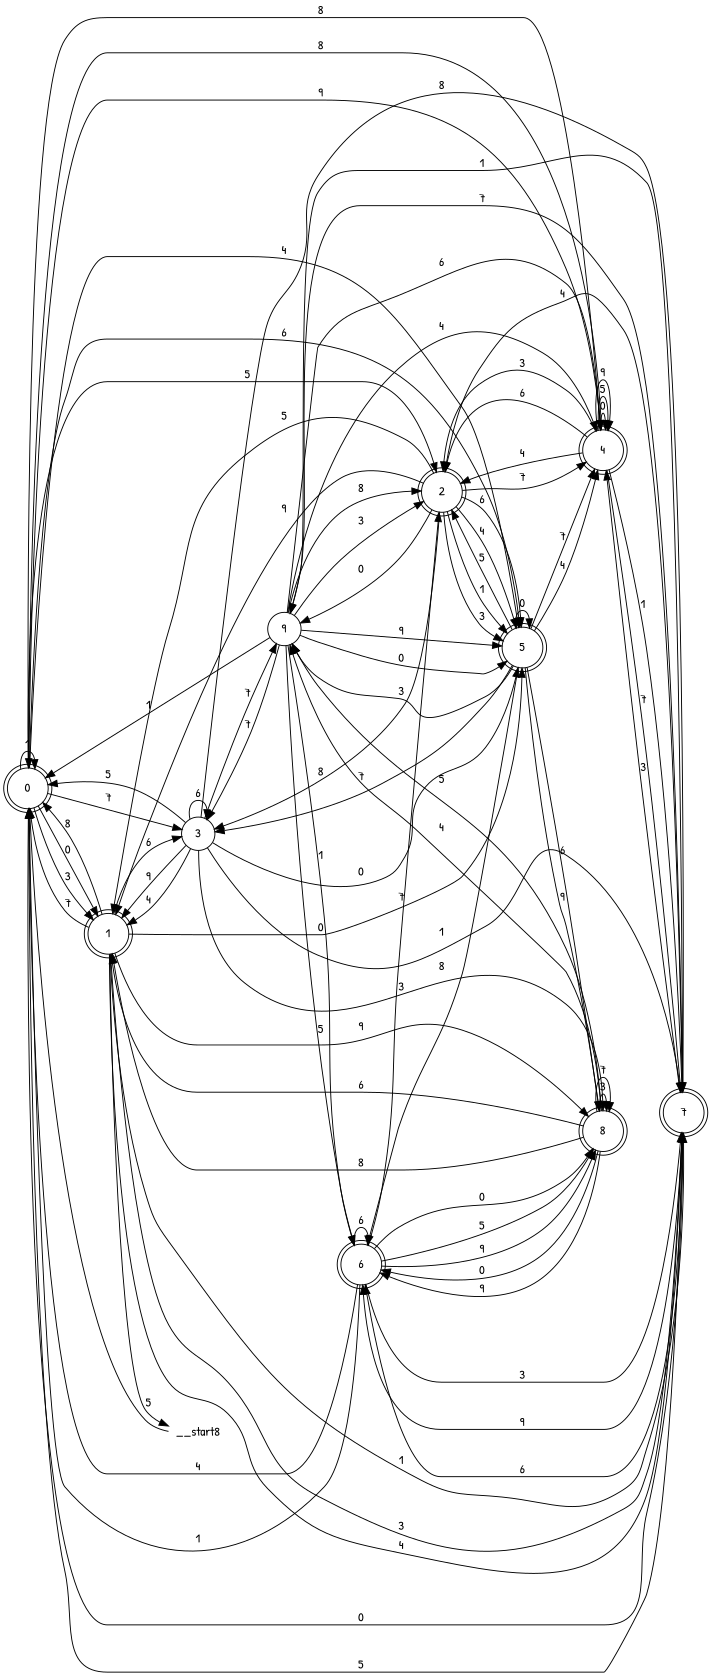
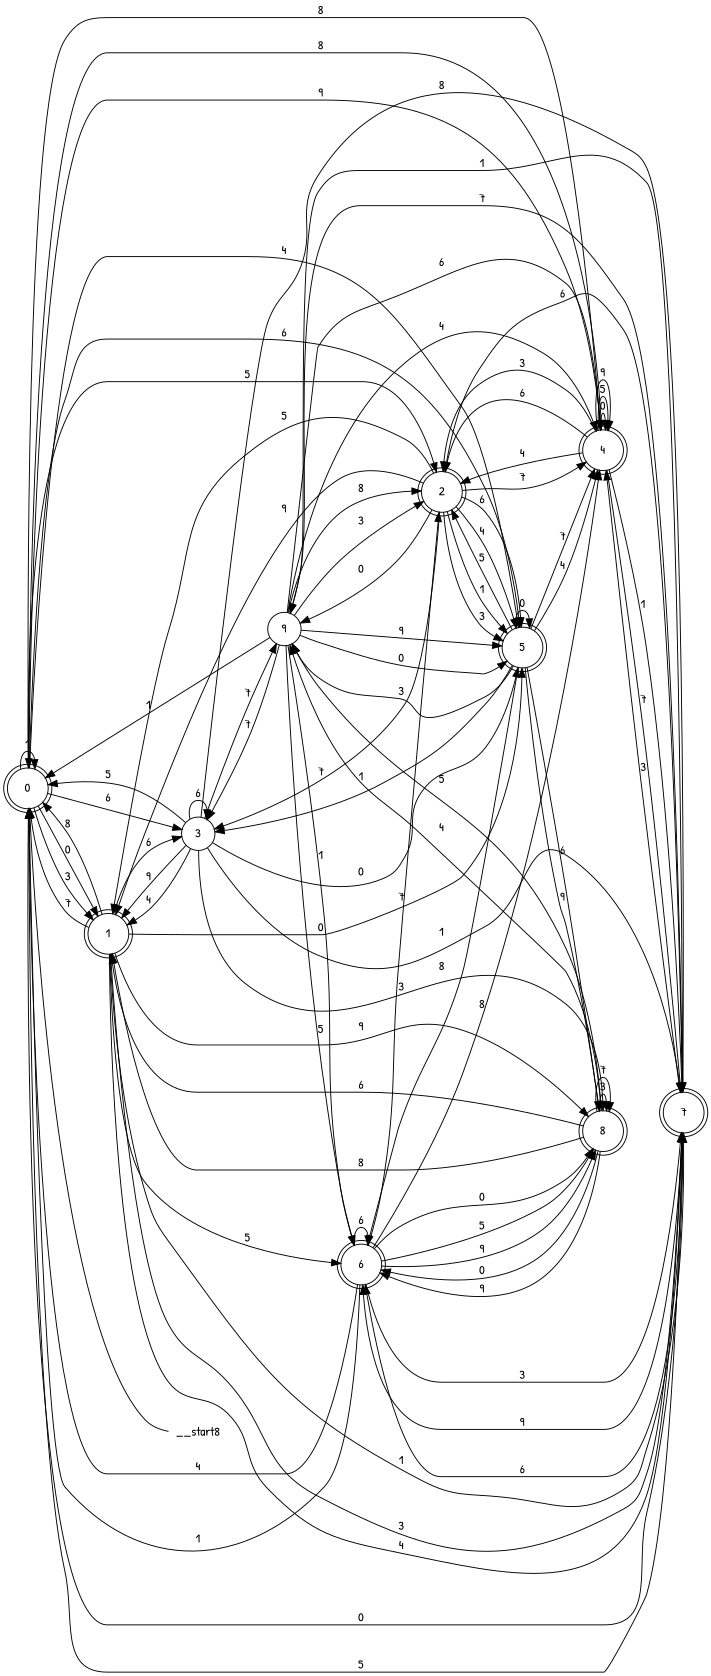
(563, 294) -> (563, 294)
(321, 772) -> (321, 772)
(361, 777) -> (361, 777)
(108, 798) -> (108, 798)
none -> (527, 856)
(120, 1229) -> (152, 1189)
